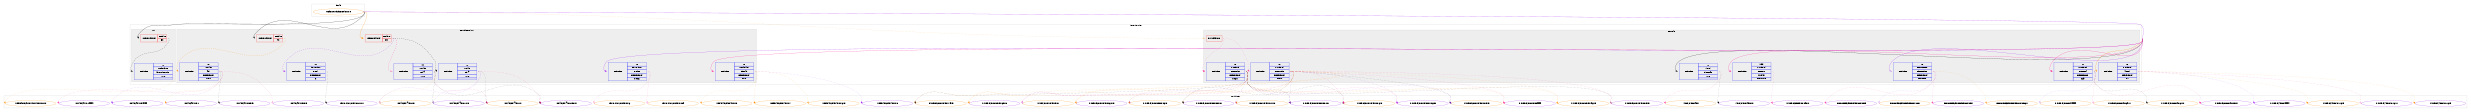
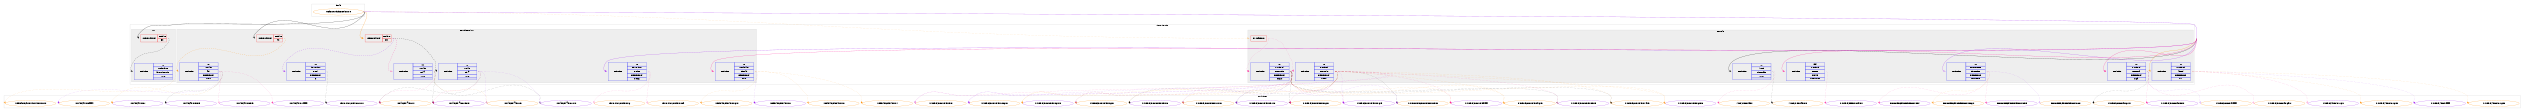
(138, 103) -> (84, 103)
none -> (995, 103)
(1048, 103) -> (941, 103)
(1476, 103) -> (1423, 103)
(1744, 103) -> (1798, 103)
(2440, 103) -> (2387, 103)
